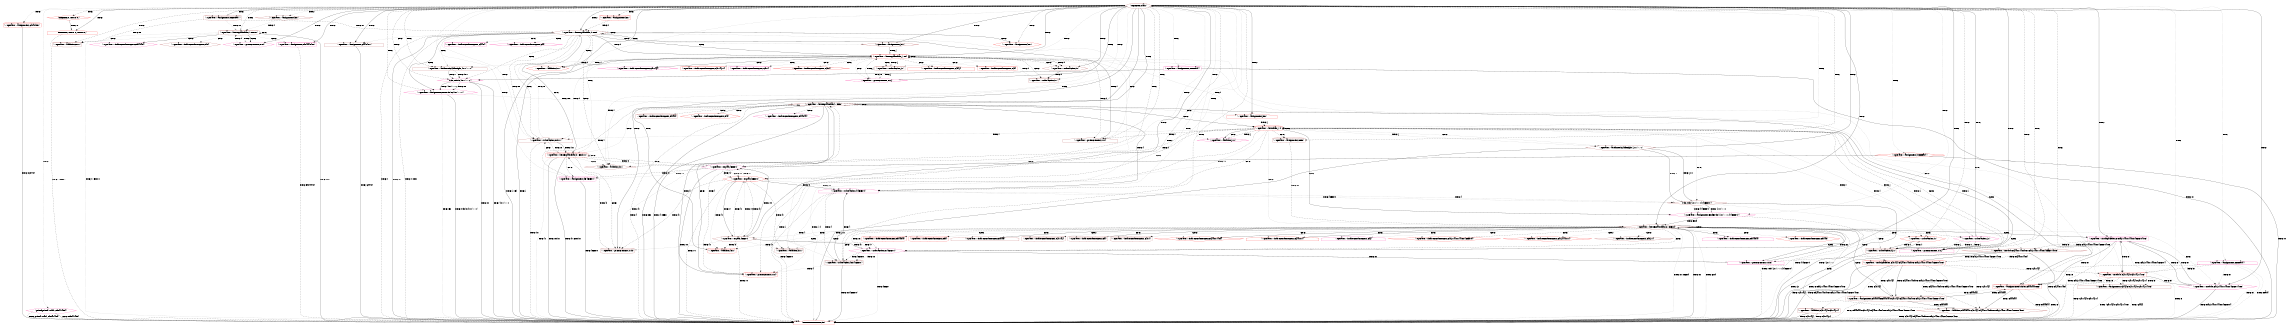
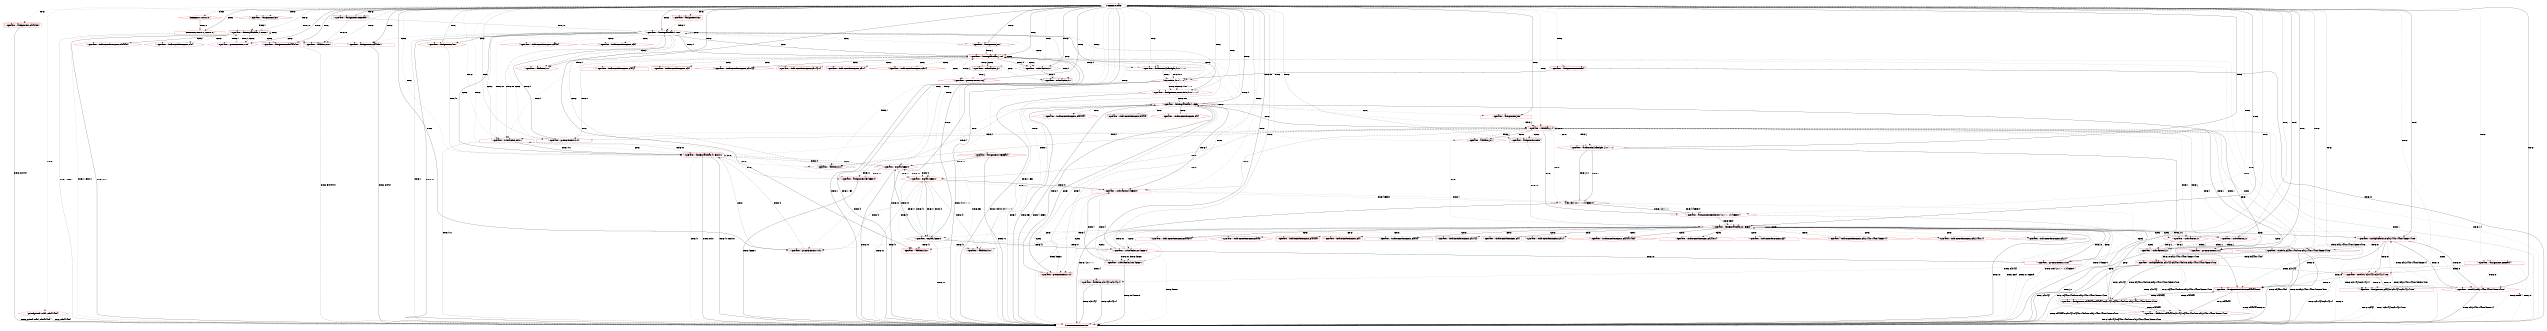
(466, 45) -> (539, 45)
none -> (515, 154)
(1056, 157) -> (1239, 122)
(814, 323) -> (1077, 325)
